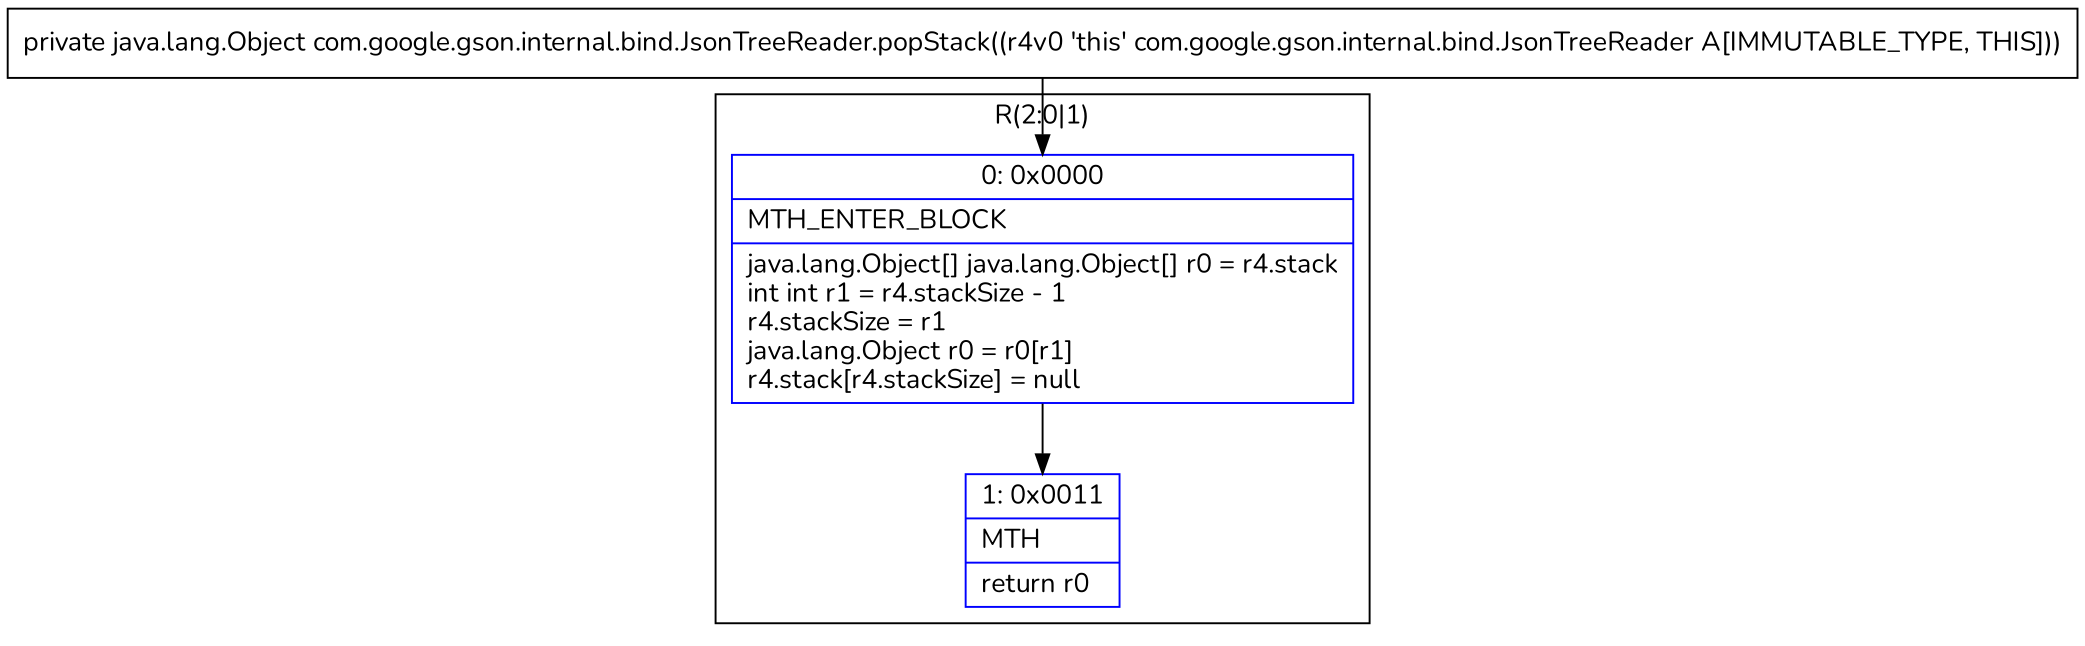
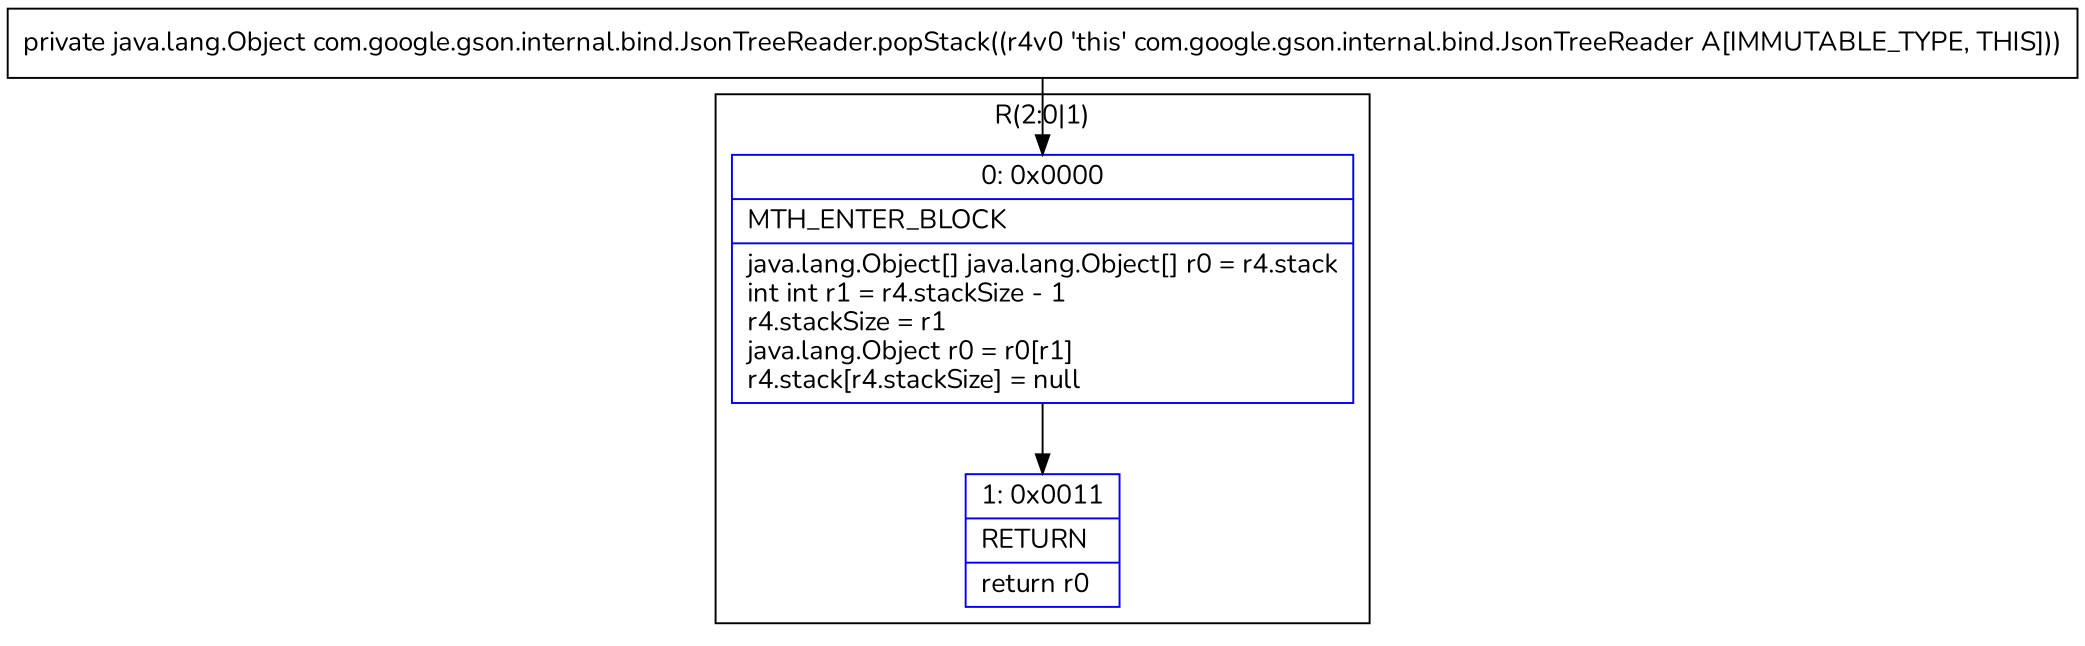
(1011, 540) -> (1035, 540)
